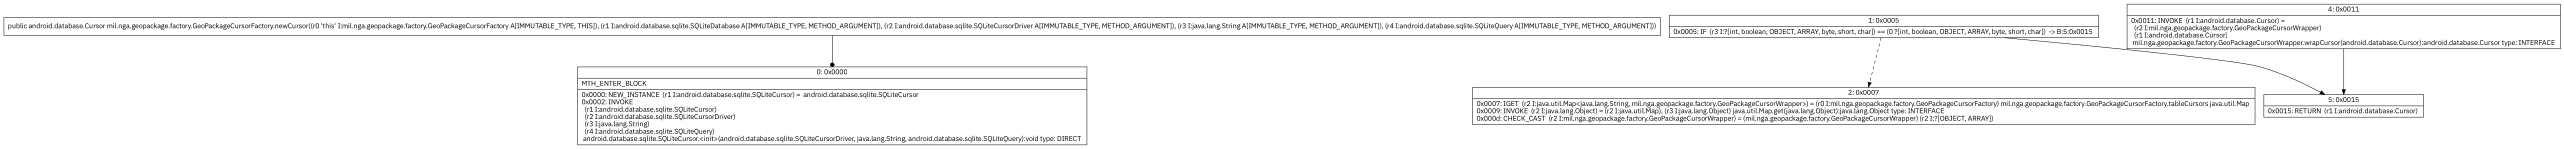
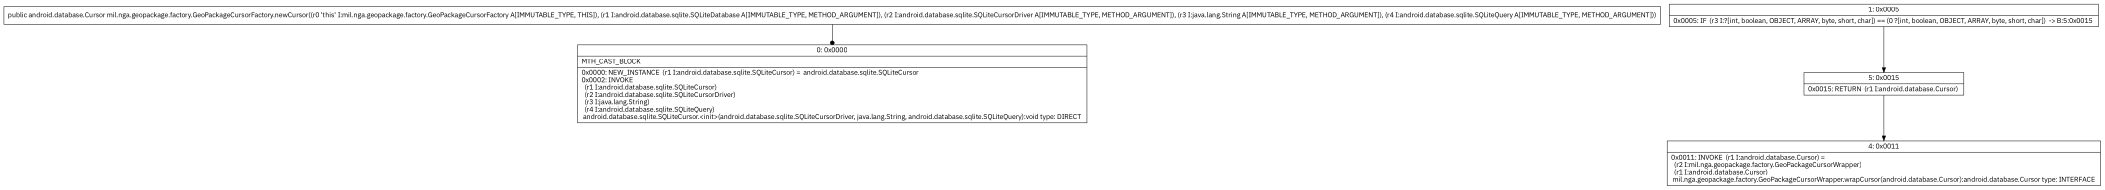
(2344, 69) -> (1884, 116)
(614, 84) -> (611, 62)
(1864, 106) -> none
